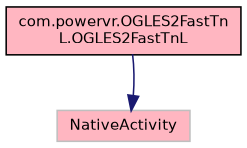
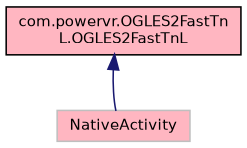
(134, 75) -> (113, 90)
